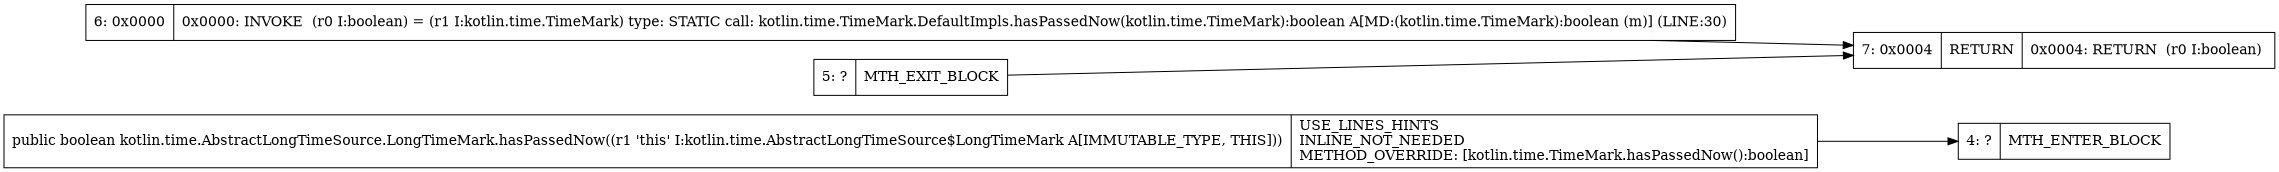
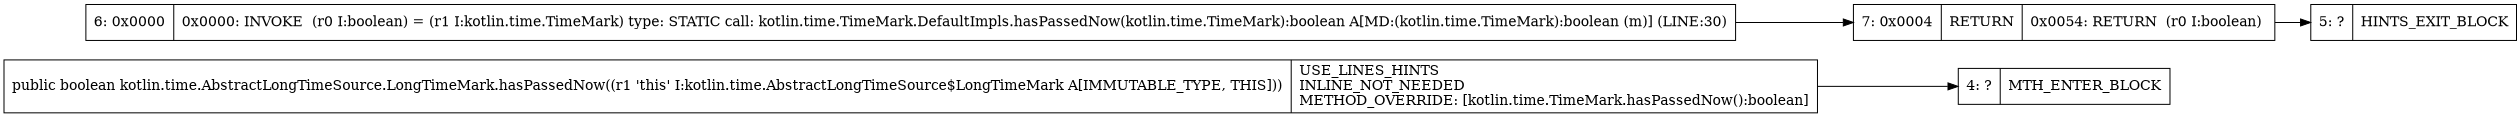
(2149, 50) -> (2149, 22)
(1426, 65) -> (2288, 22)
(932, 77) -> (2435, 22)
